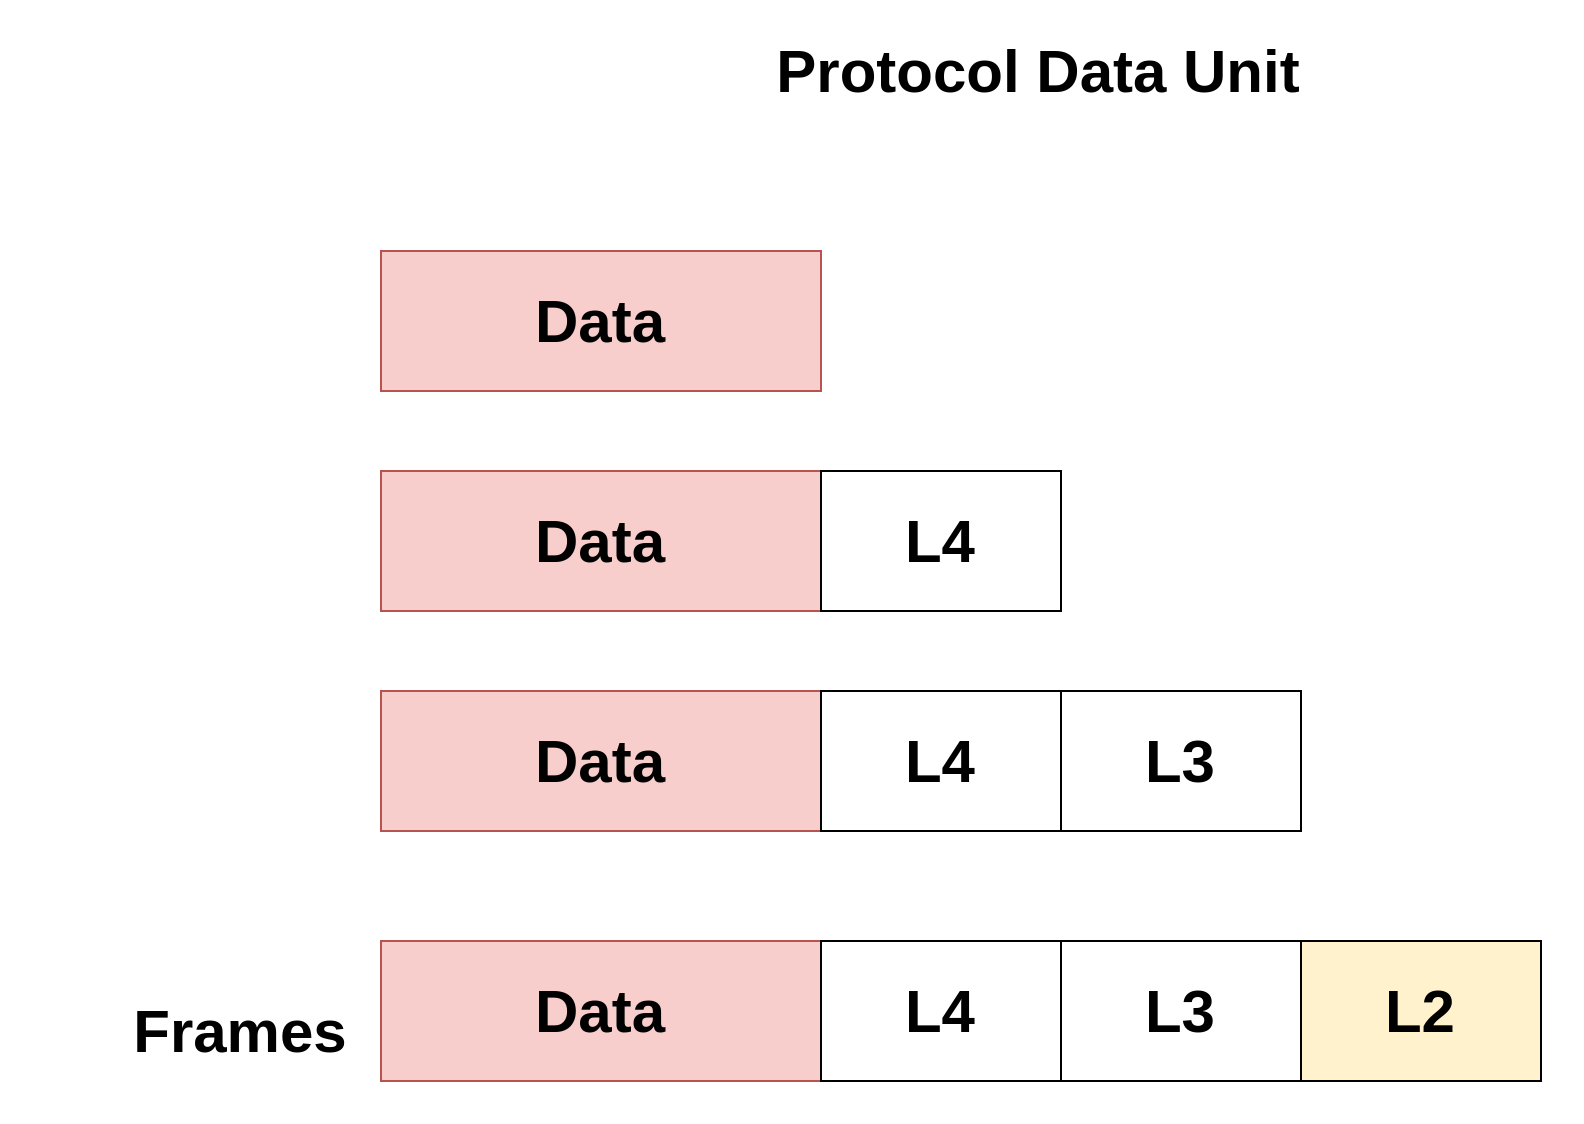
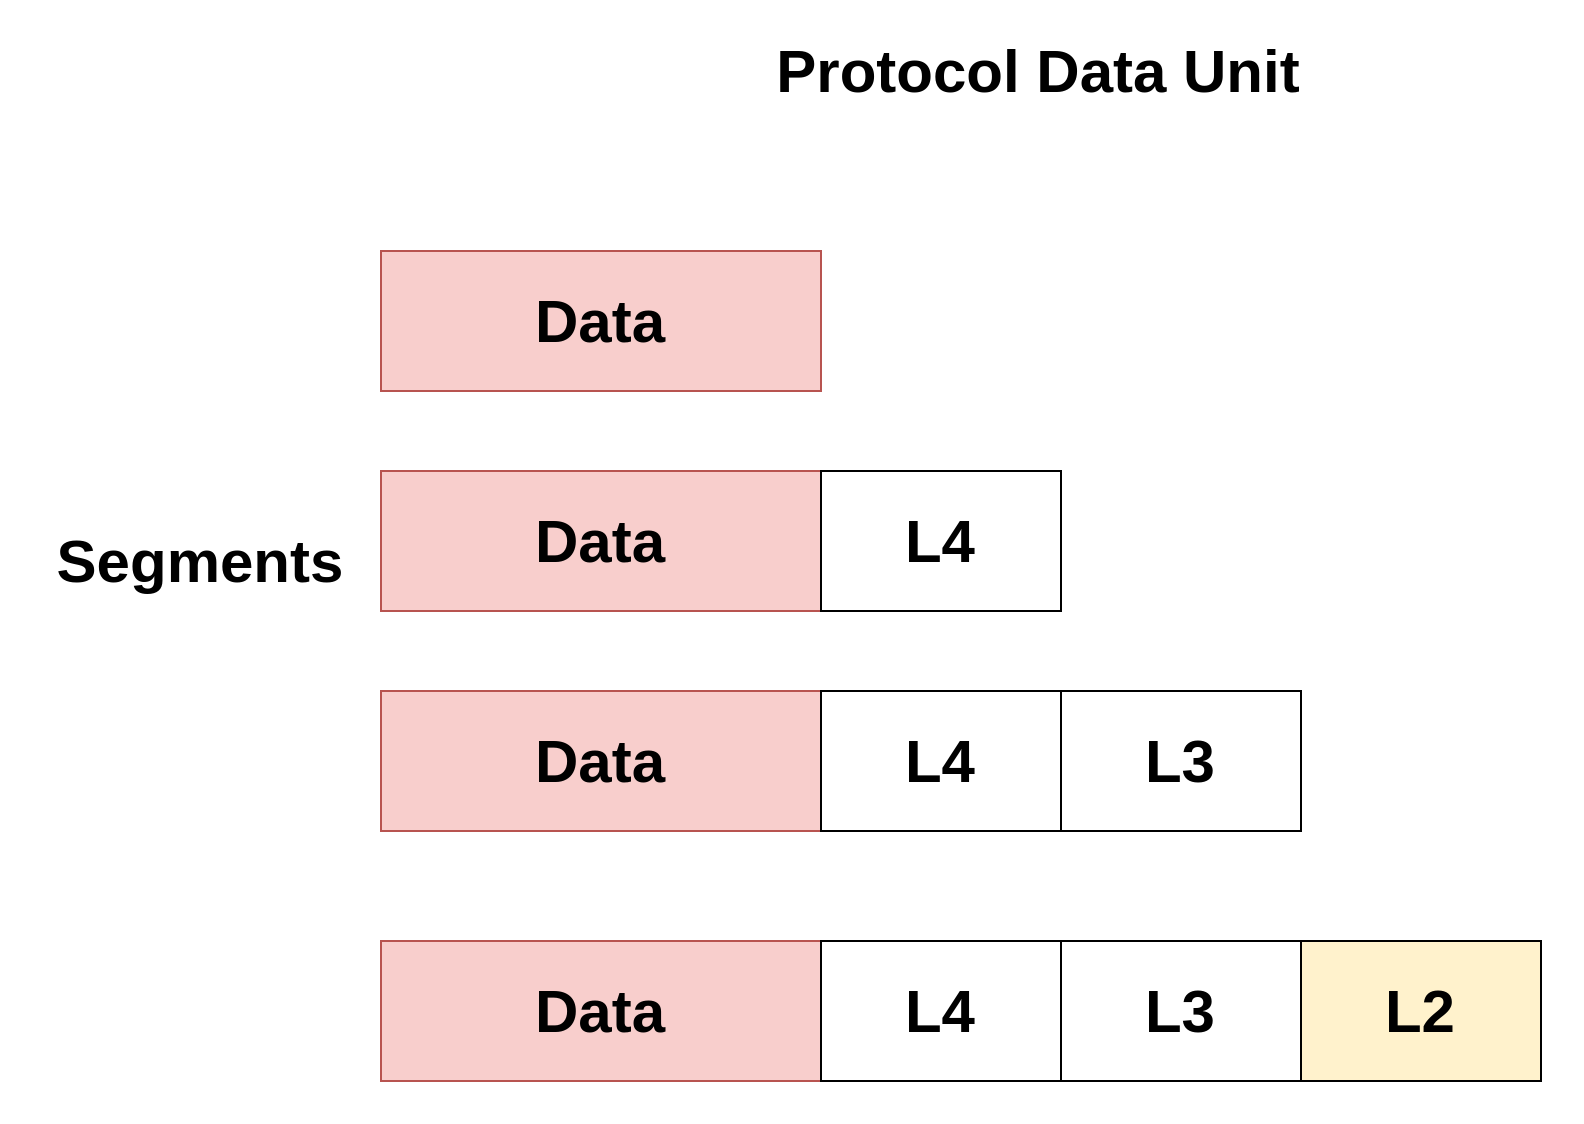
none -> (201, 561)
(241, 1031) -> none
